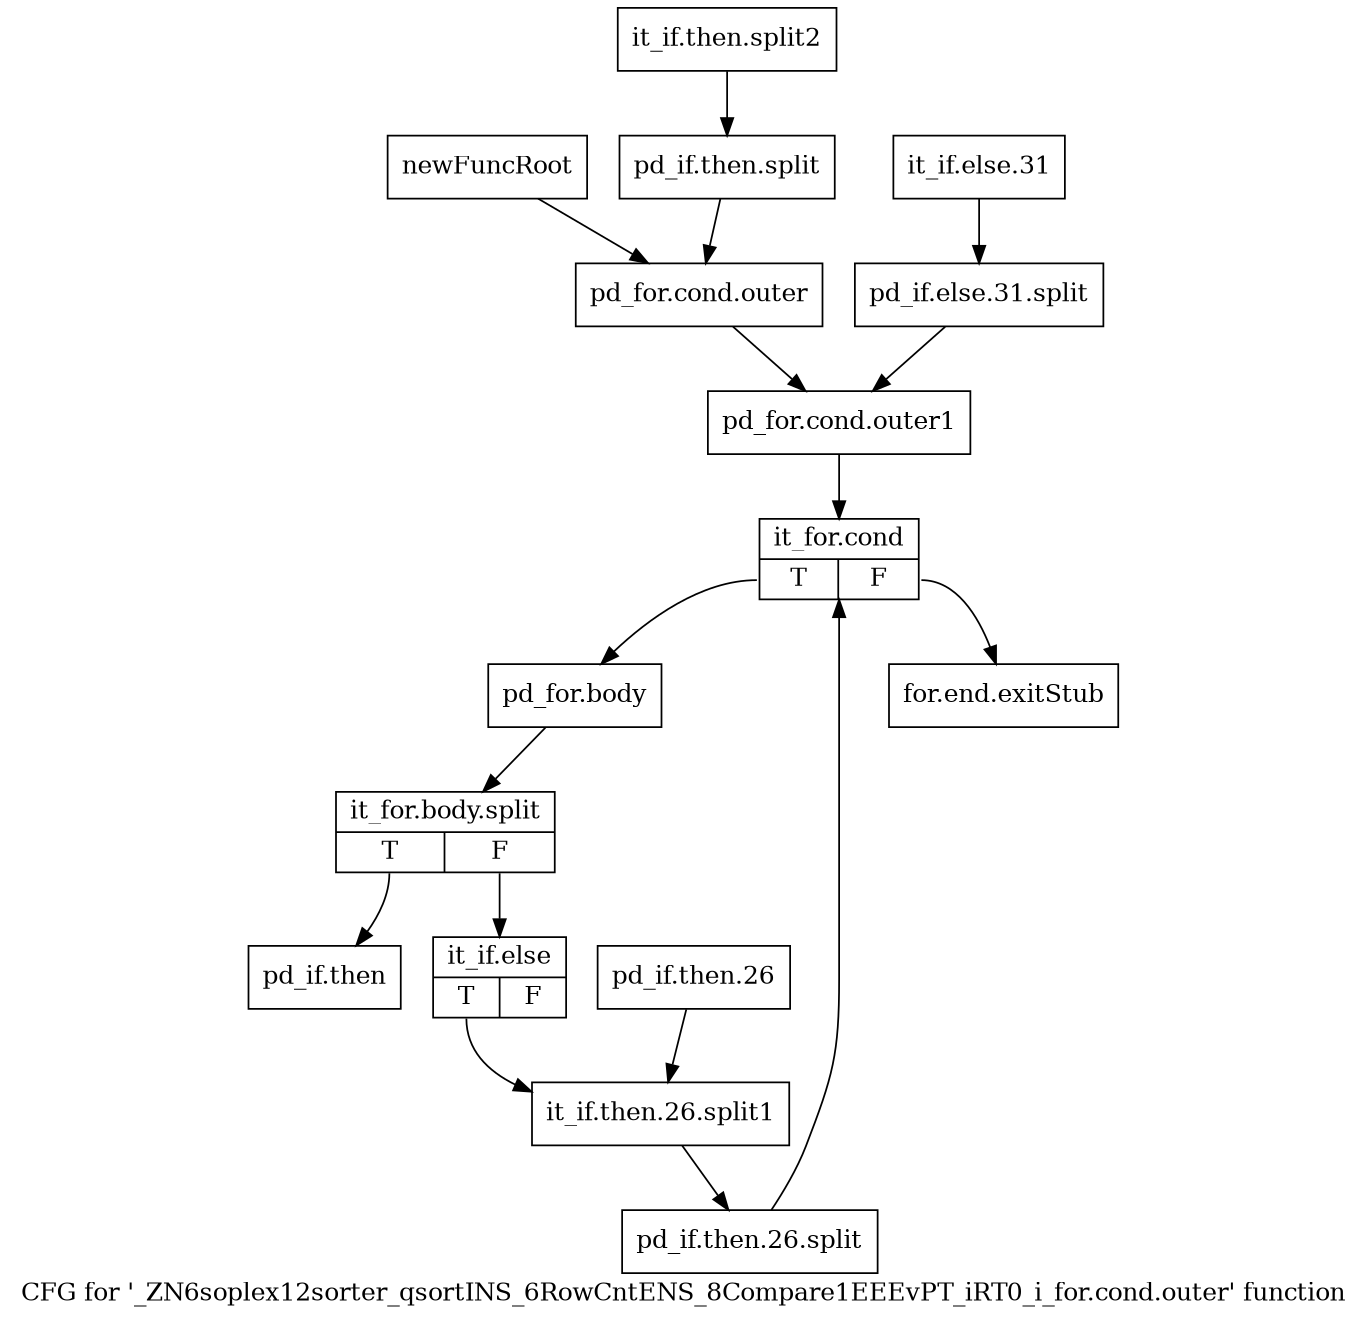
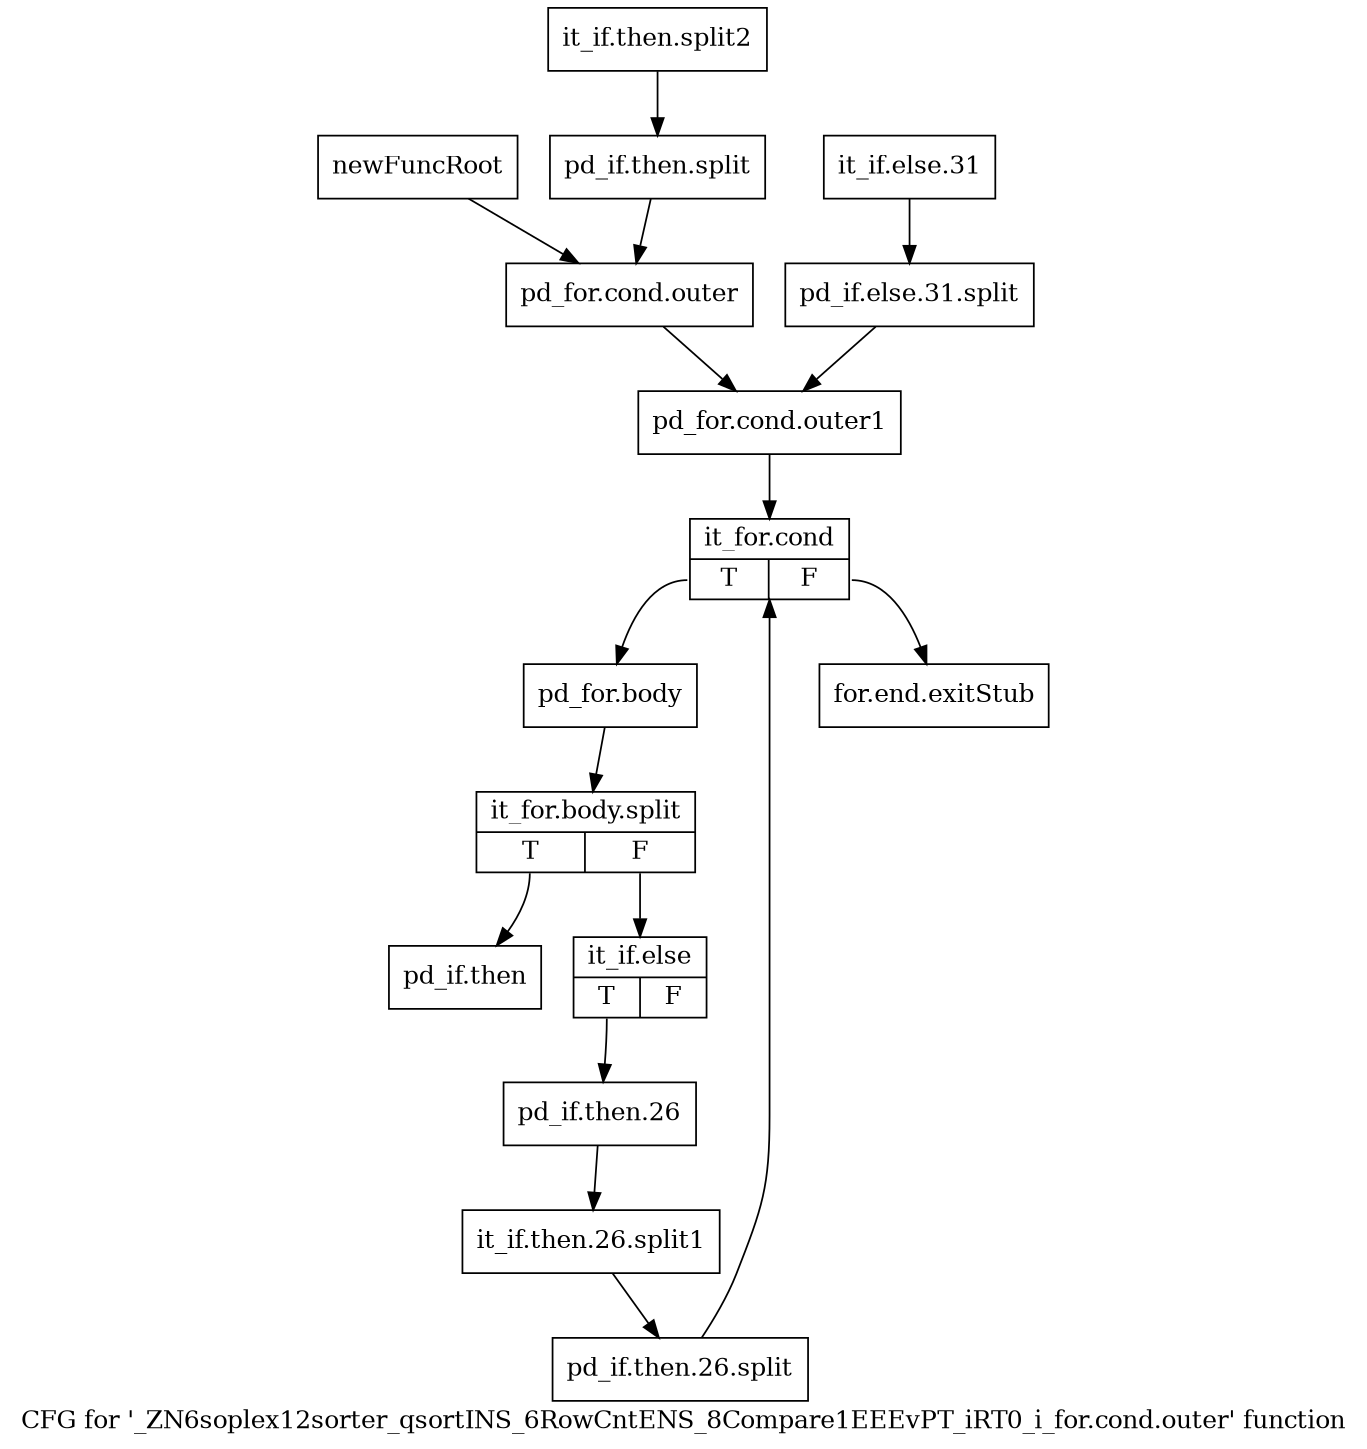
(481, 1059) -> (606, 1041)
